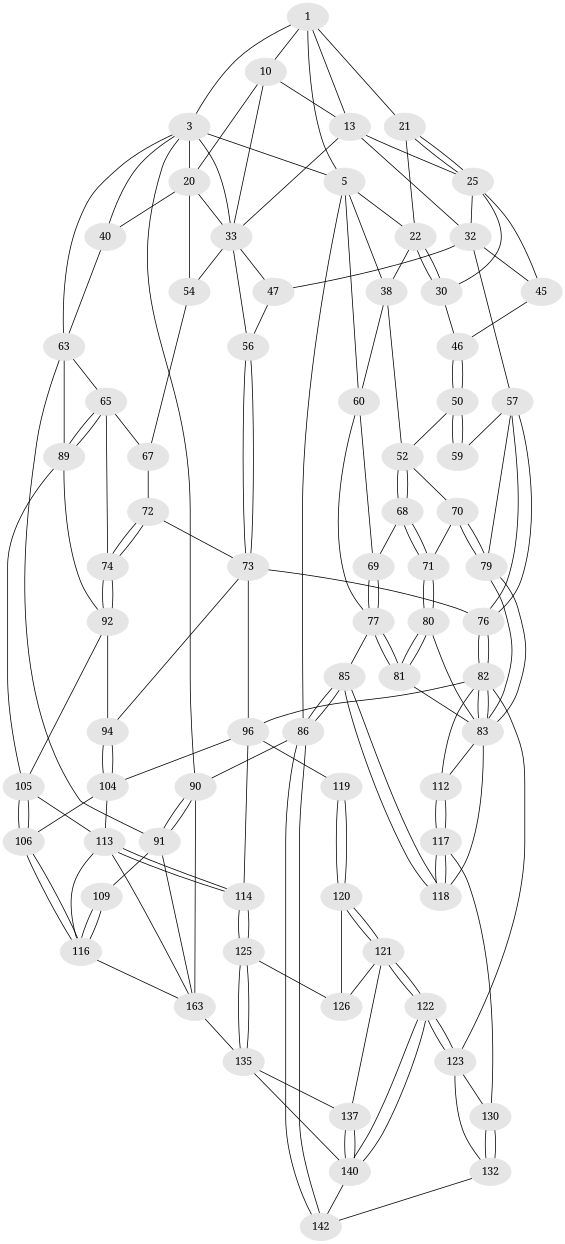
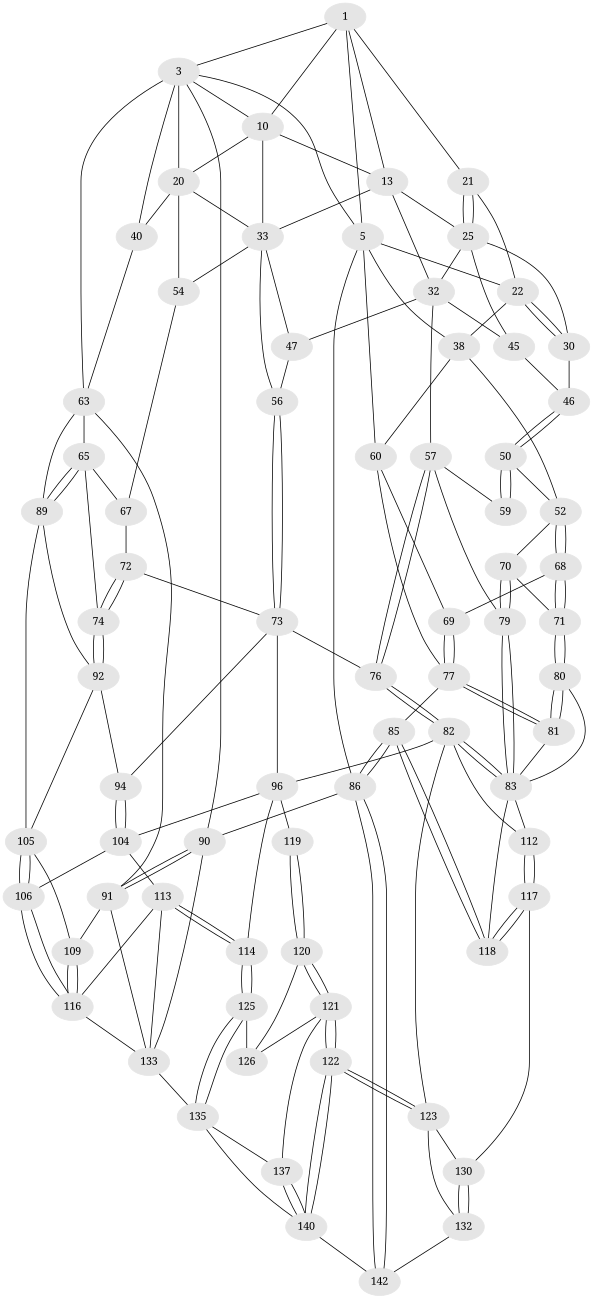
(221, 179) -> (221, 99)
(60, 812) -> (56, 895)
(195, 1007) -> (149, 1062)
